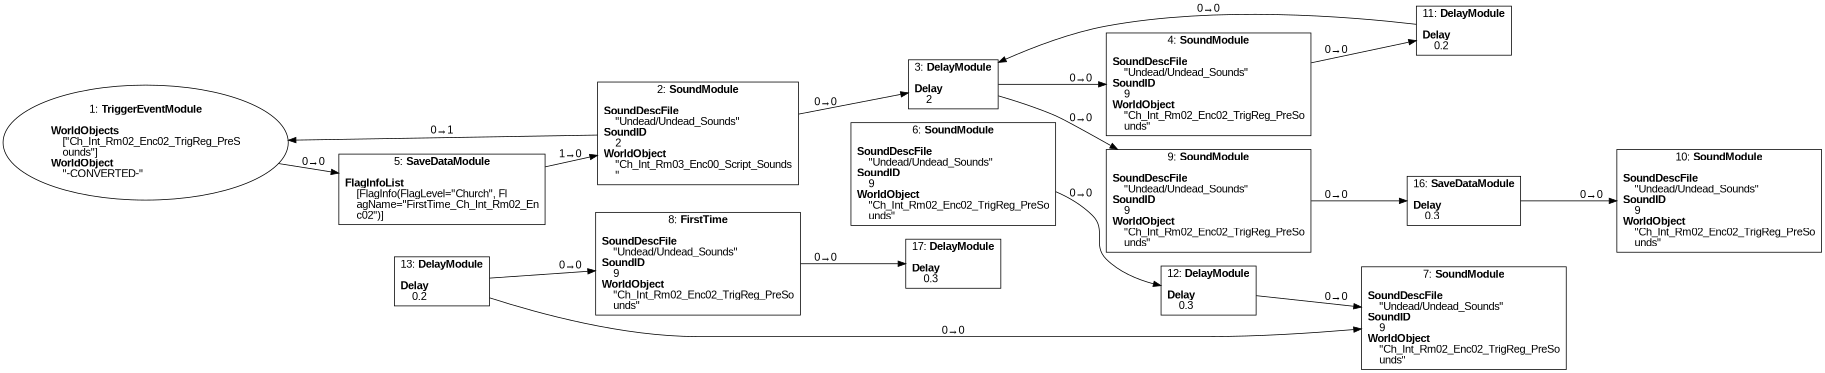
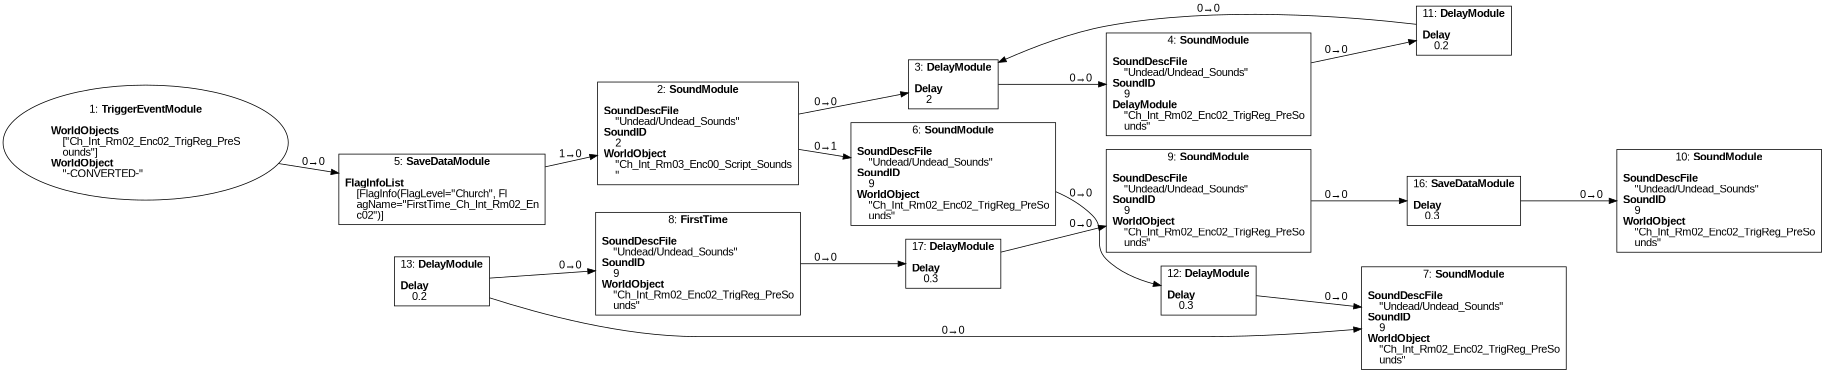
(1144, 105) -> (1145, 105)
(1056, 116) -> (1050, 240)
(447, 138) -> (821, 153)
